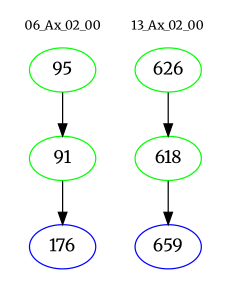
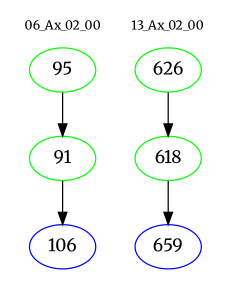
(63, 247) -> (63, 247)
